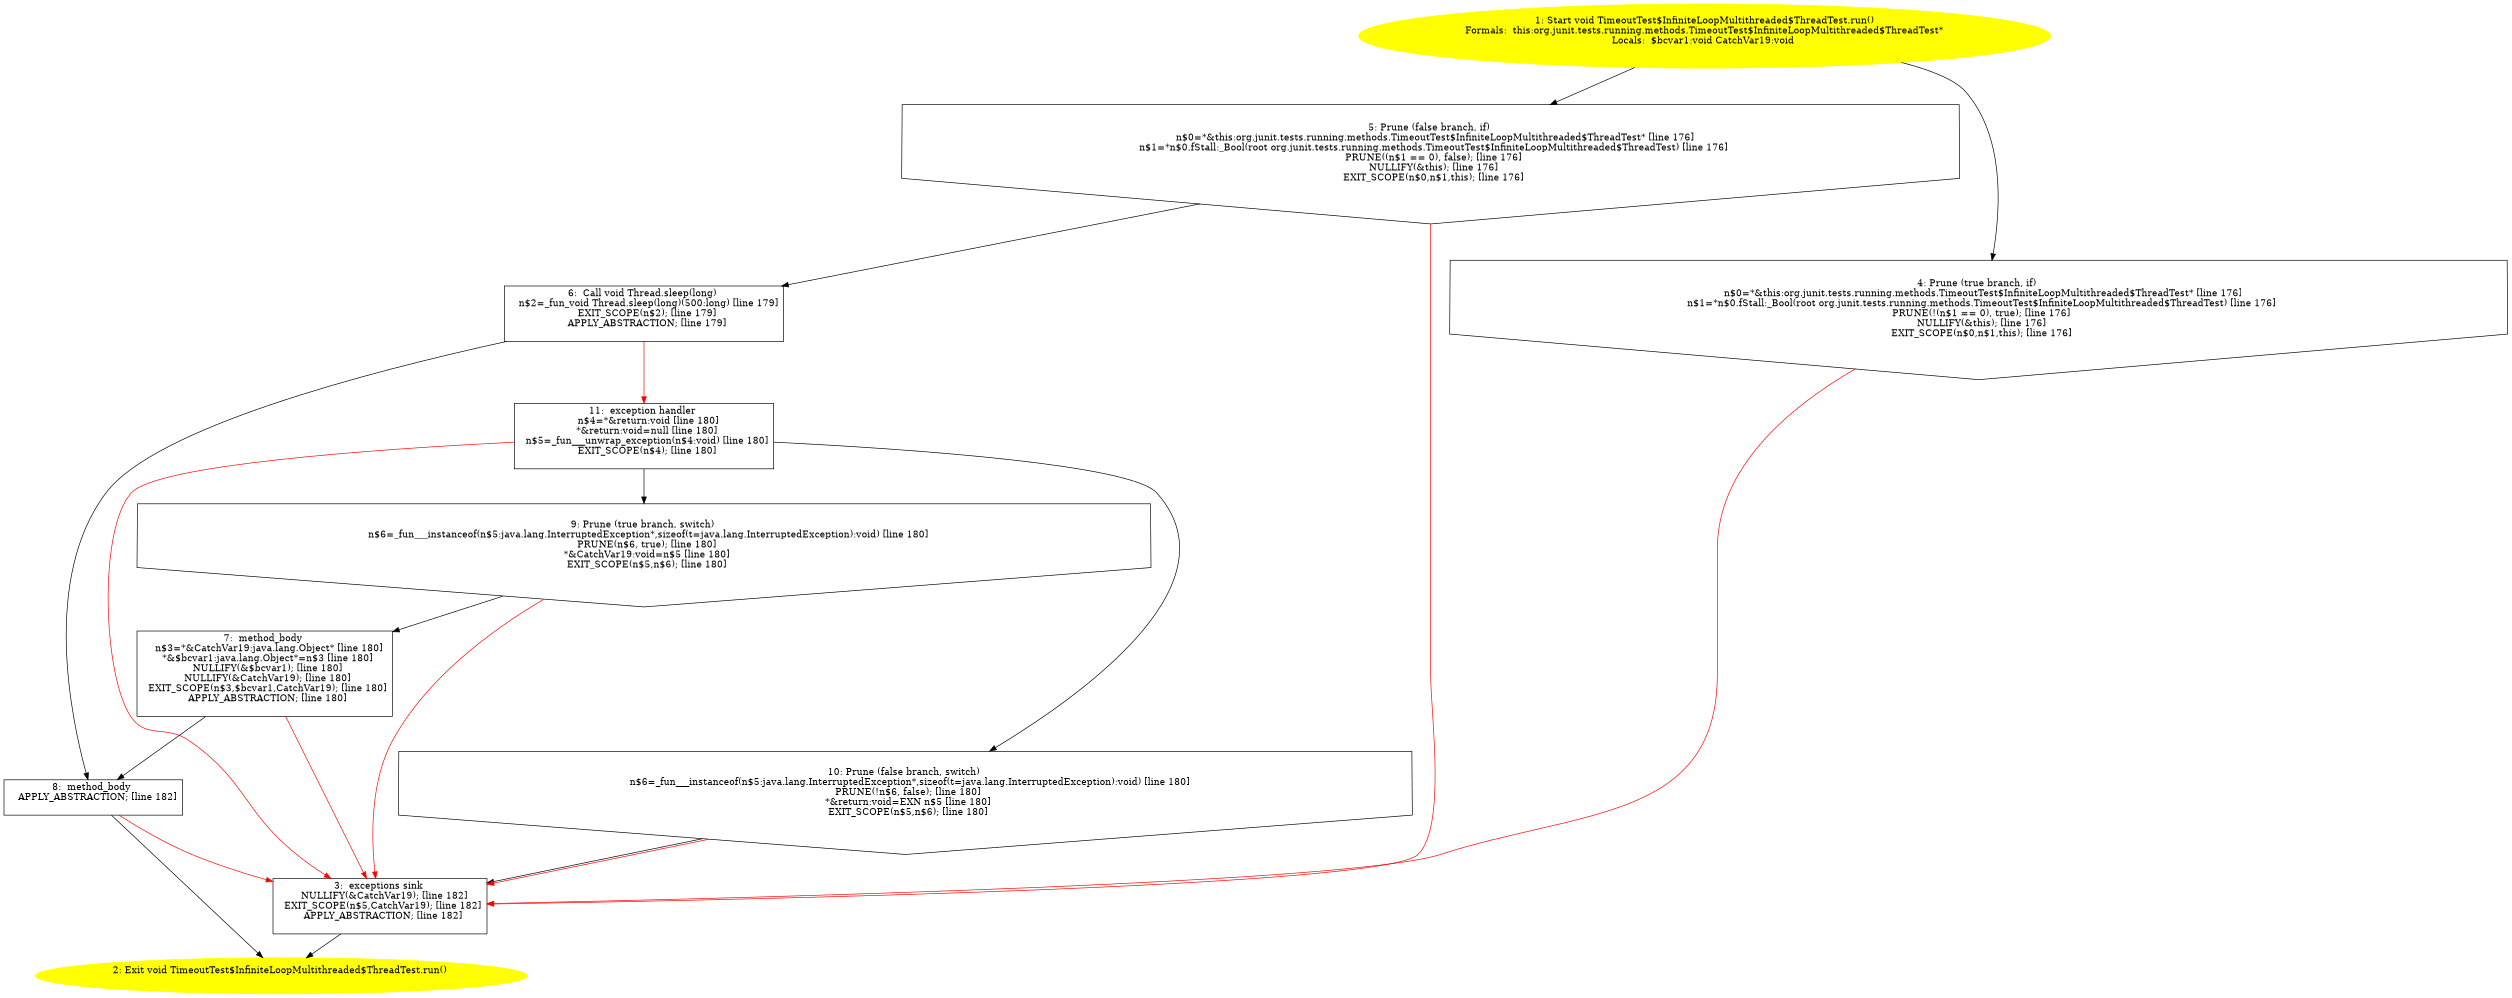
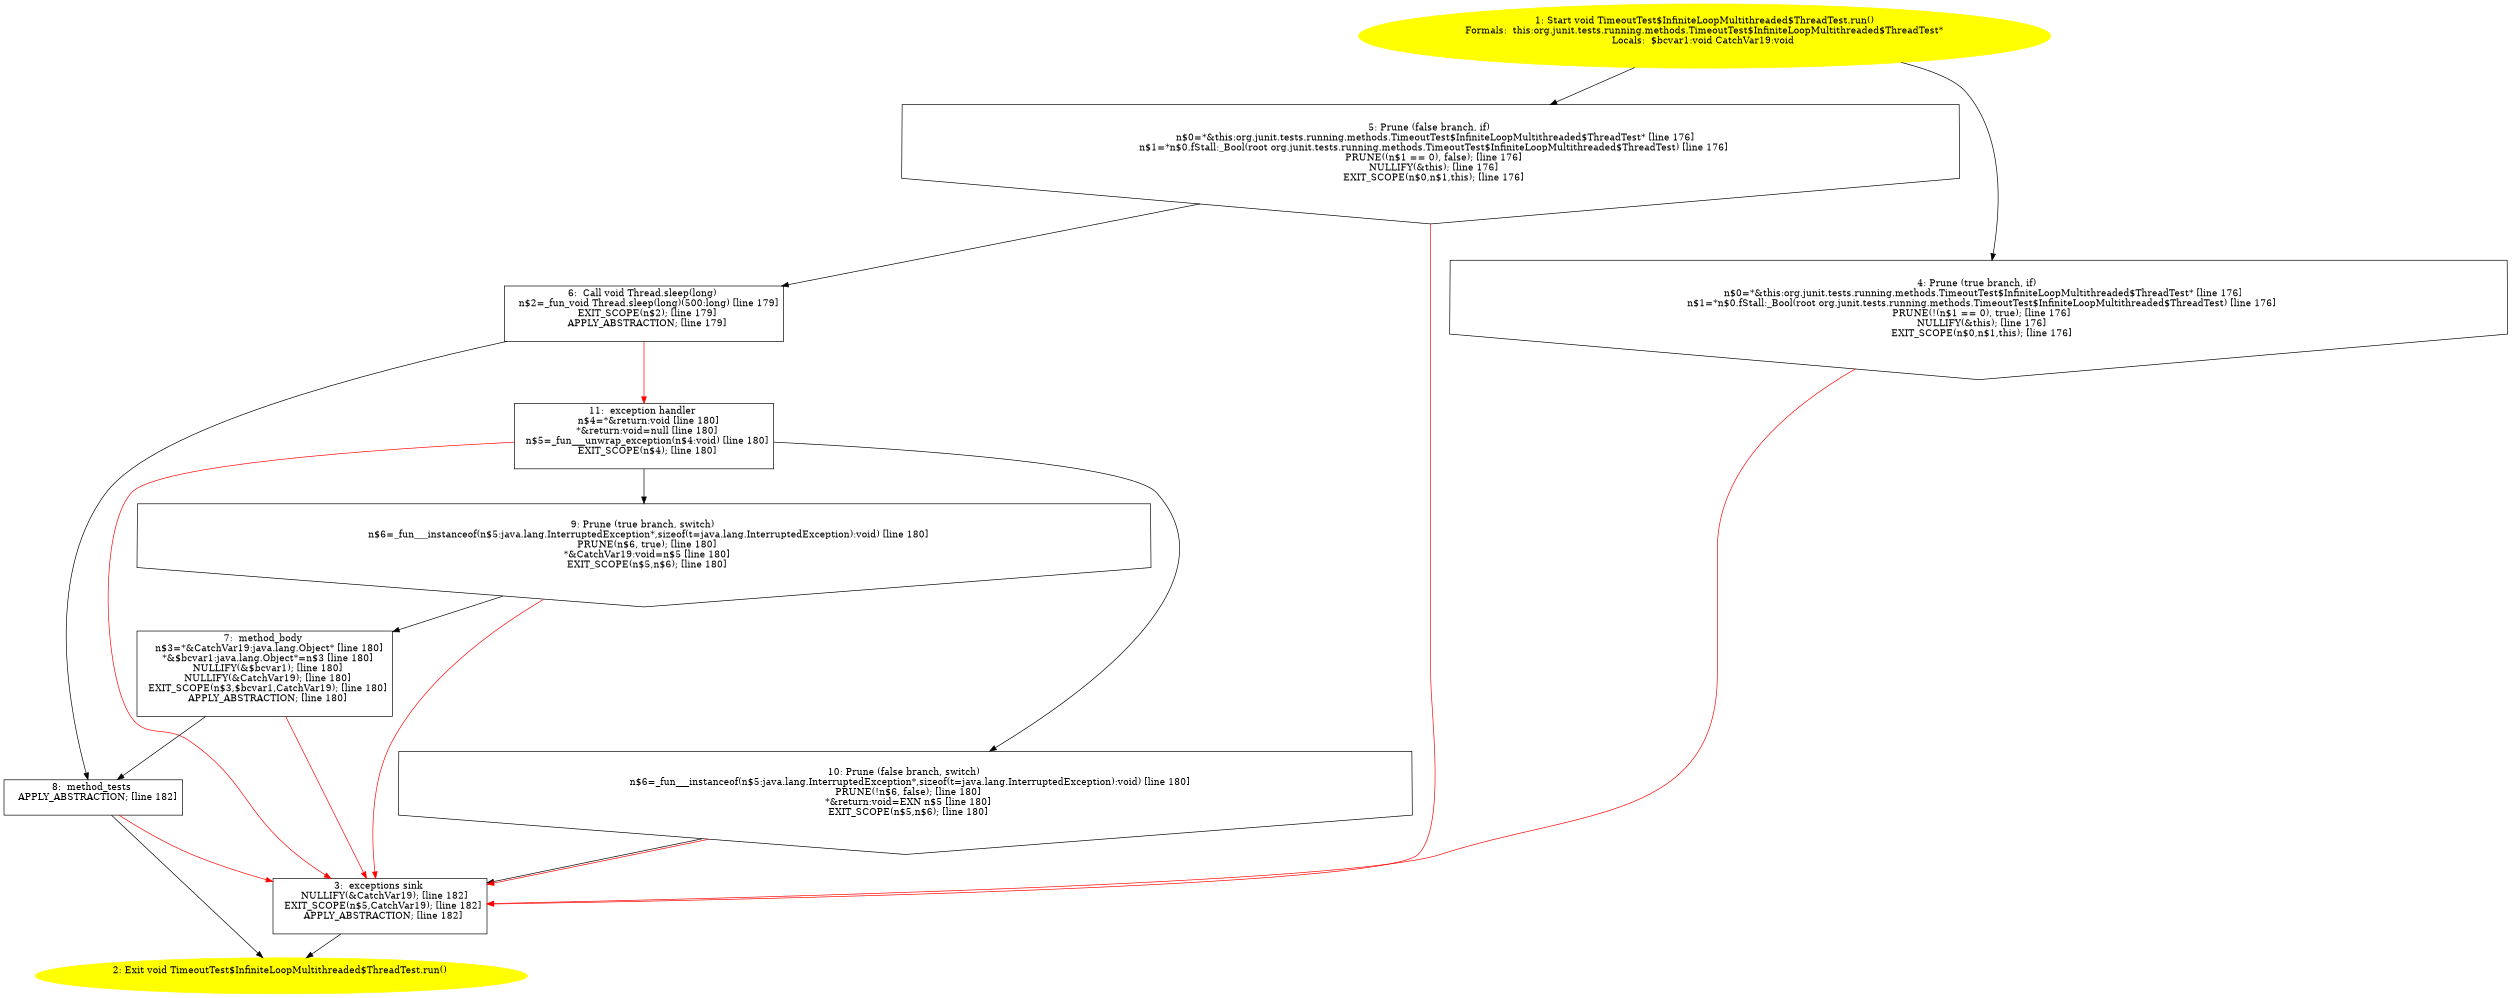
(93, 797) -> (93, 797)
